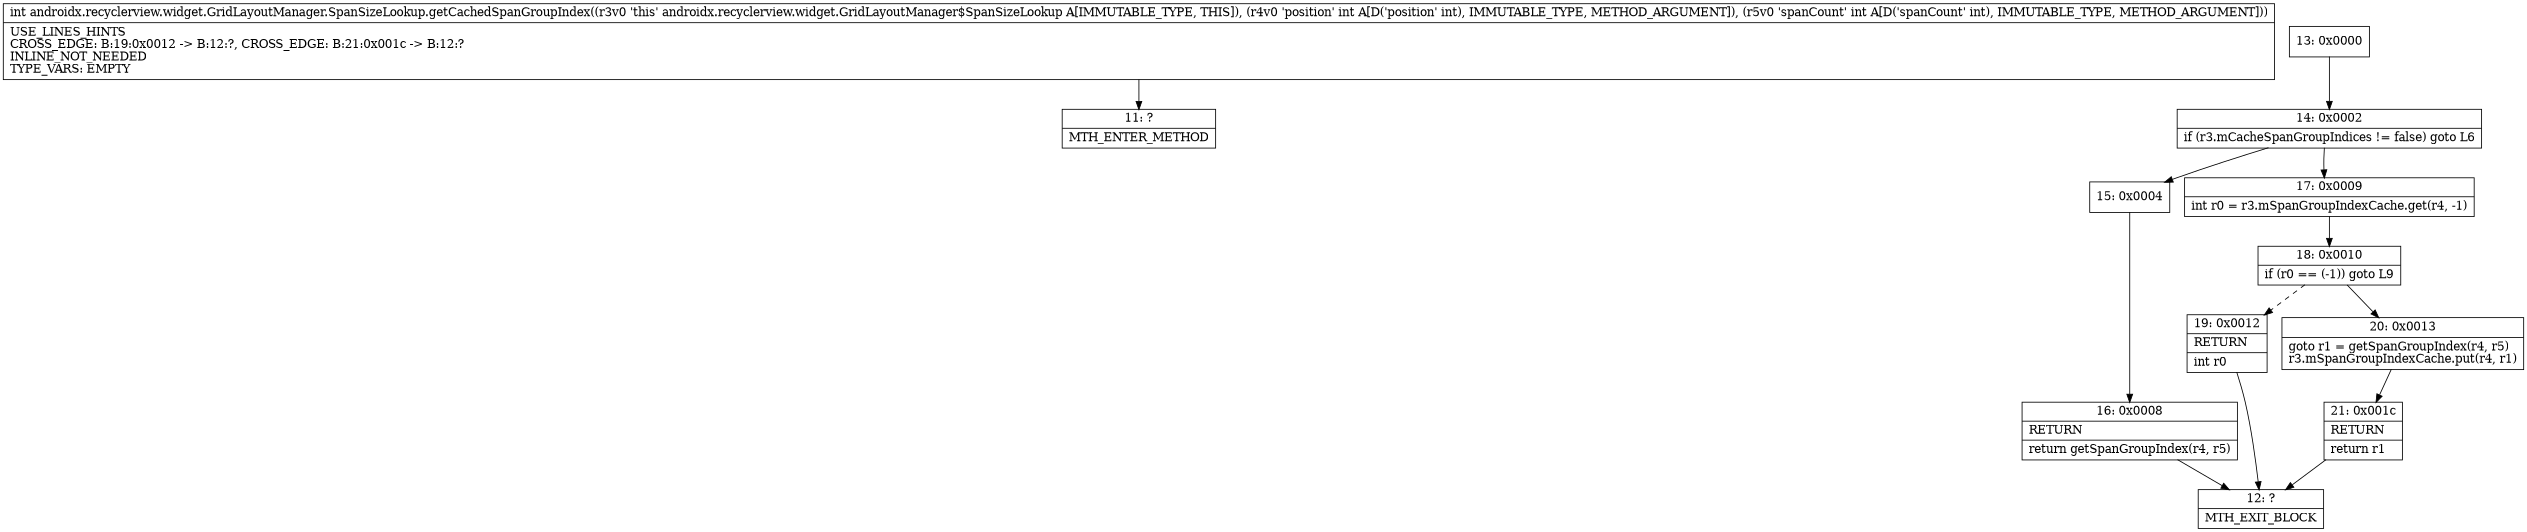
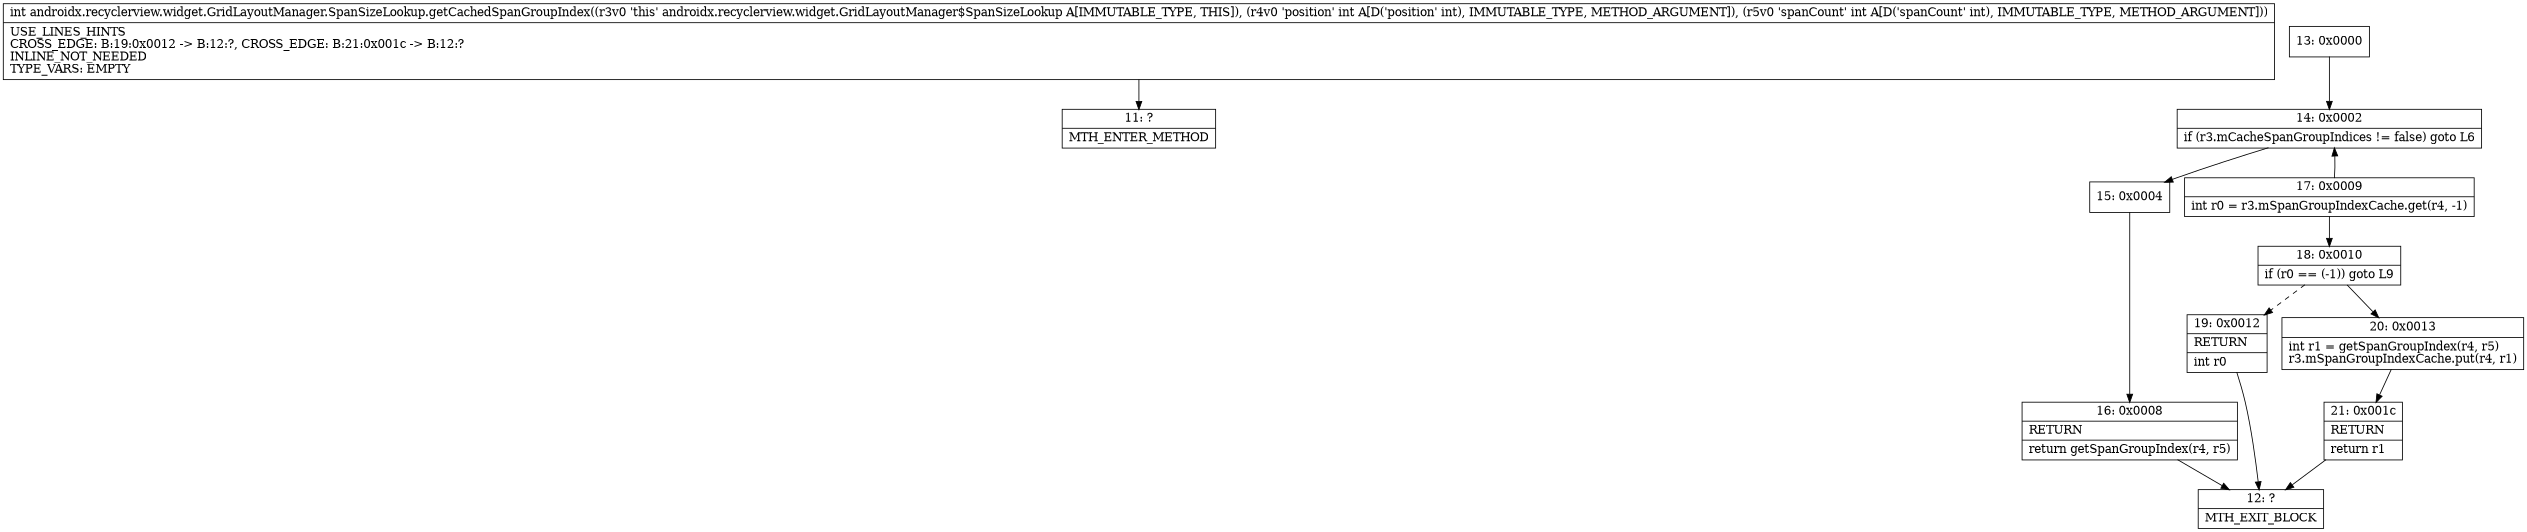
(2324, 159) -> (2335, 167)
(2399, 347) -> (2394, 347)
